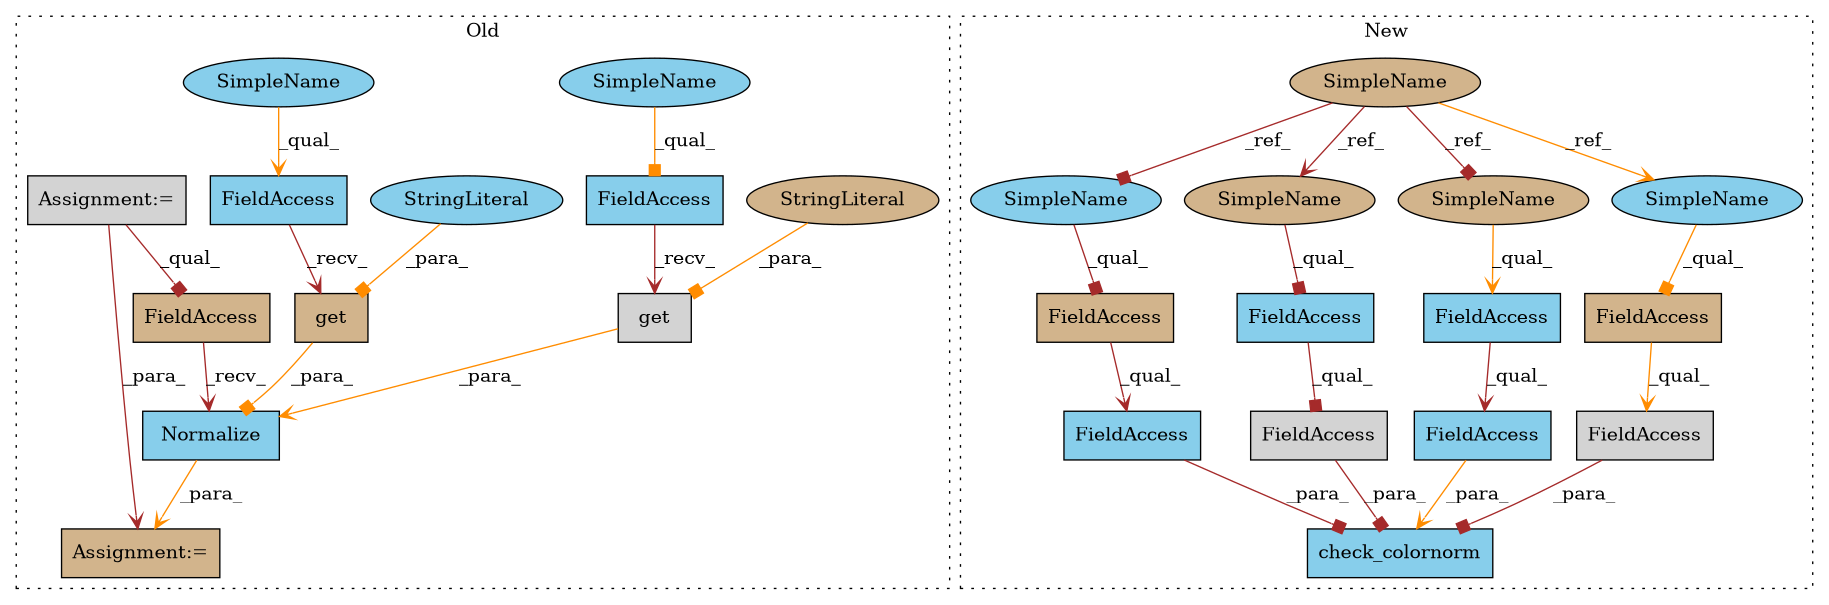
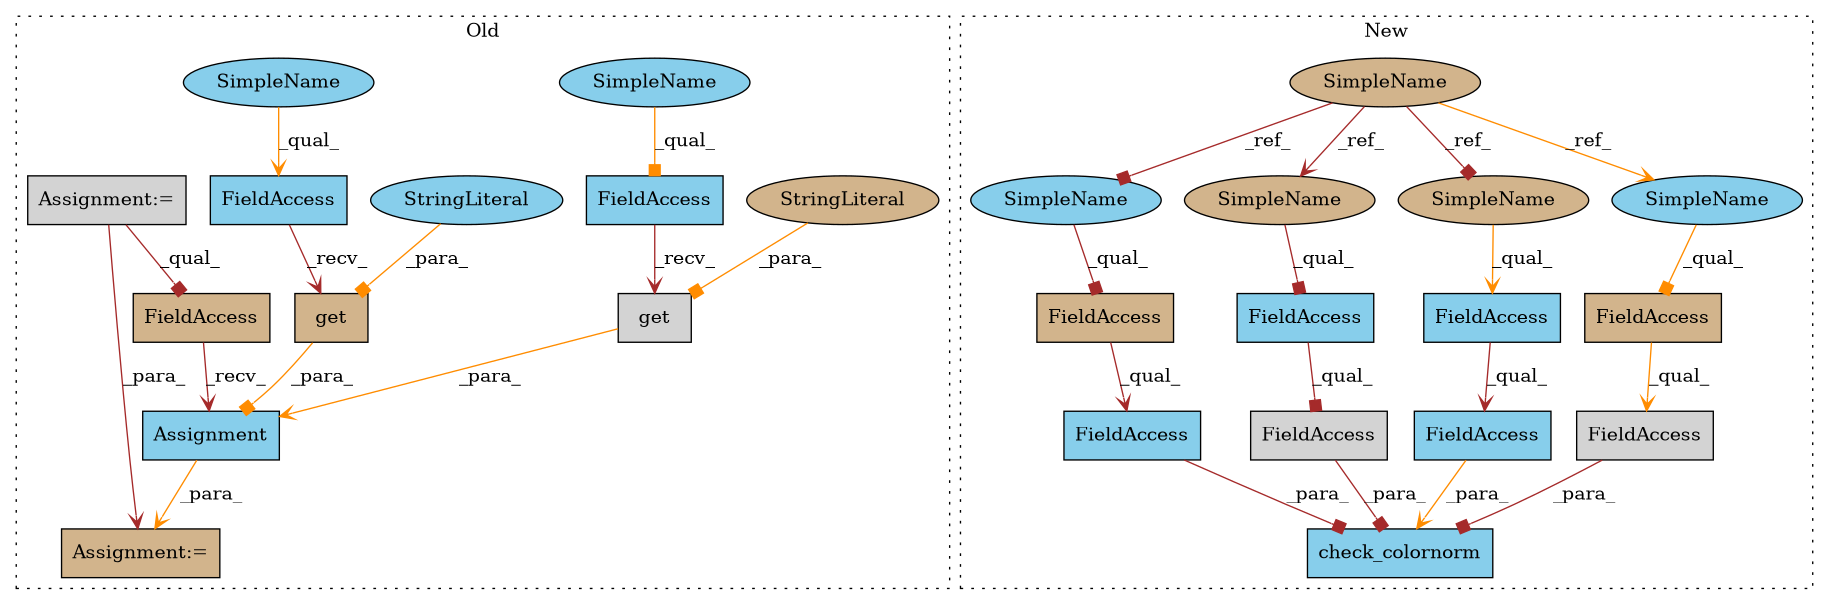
(211, 436) -> (211, 436)
